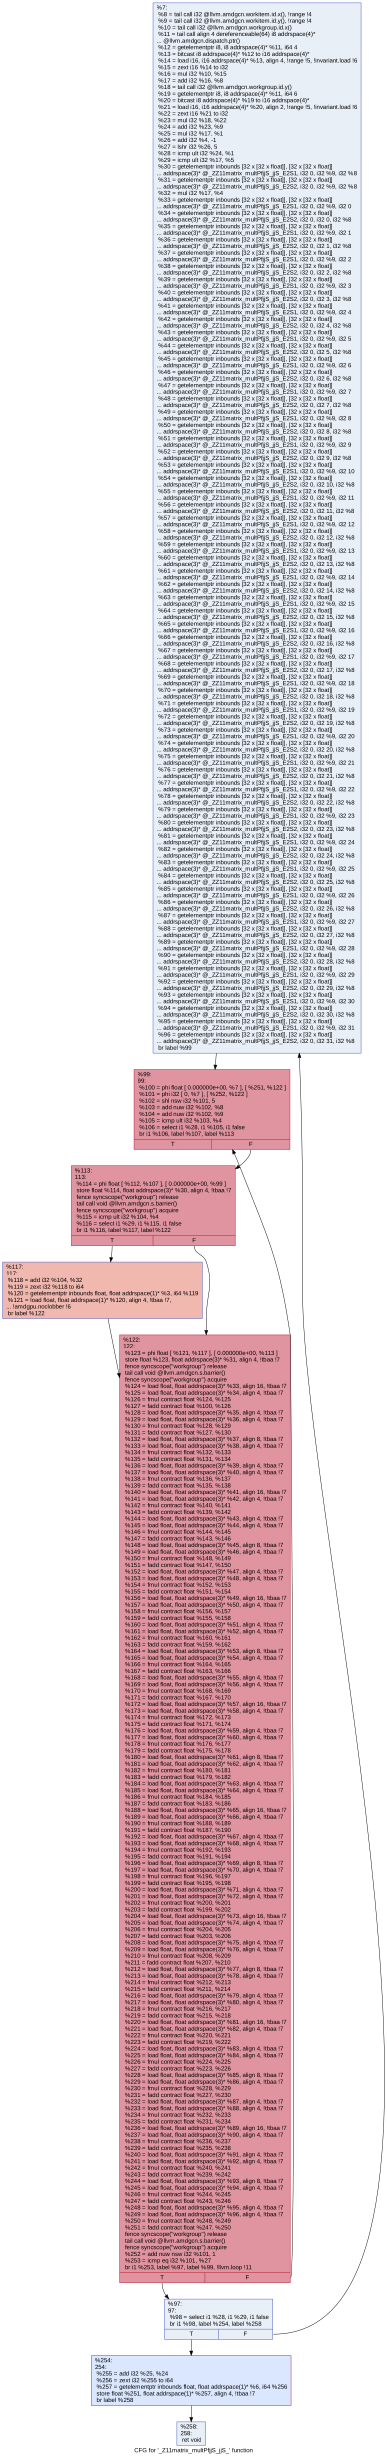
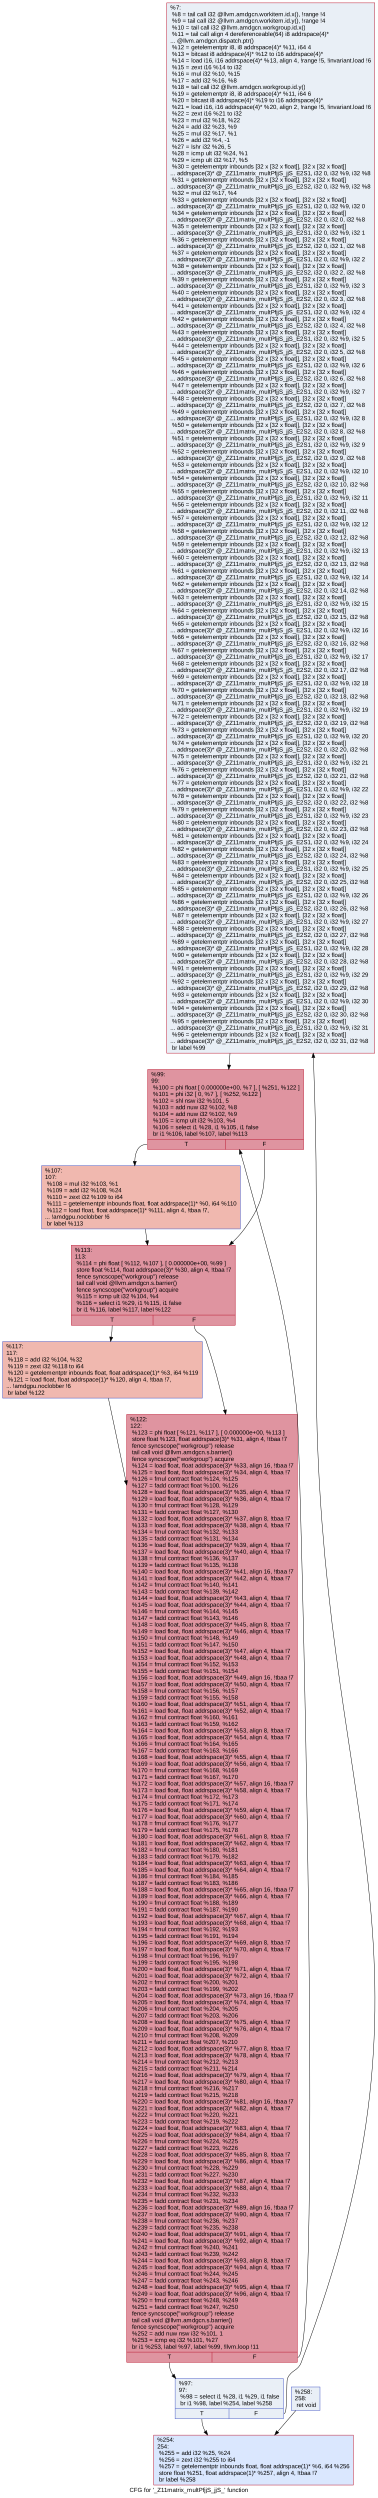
(257, 528) -> (271, 528)
none -> (141, 1197)
(191, 2411) -> (287, 2421)
